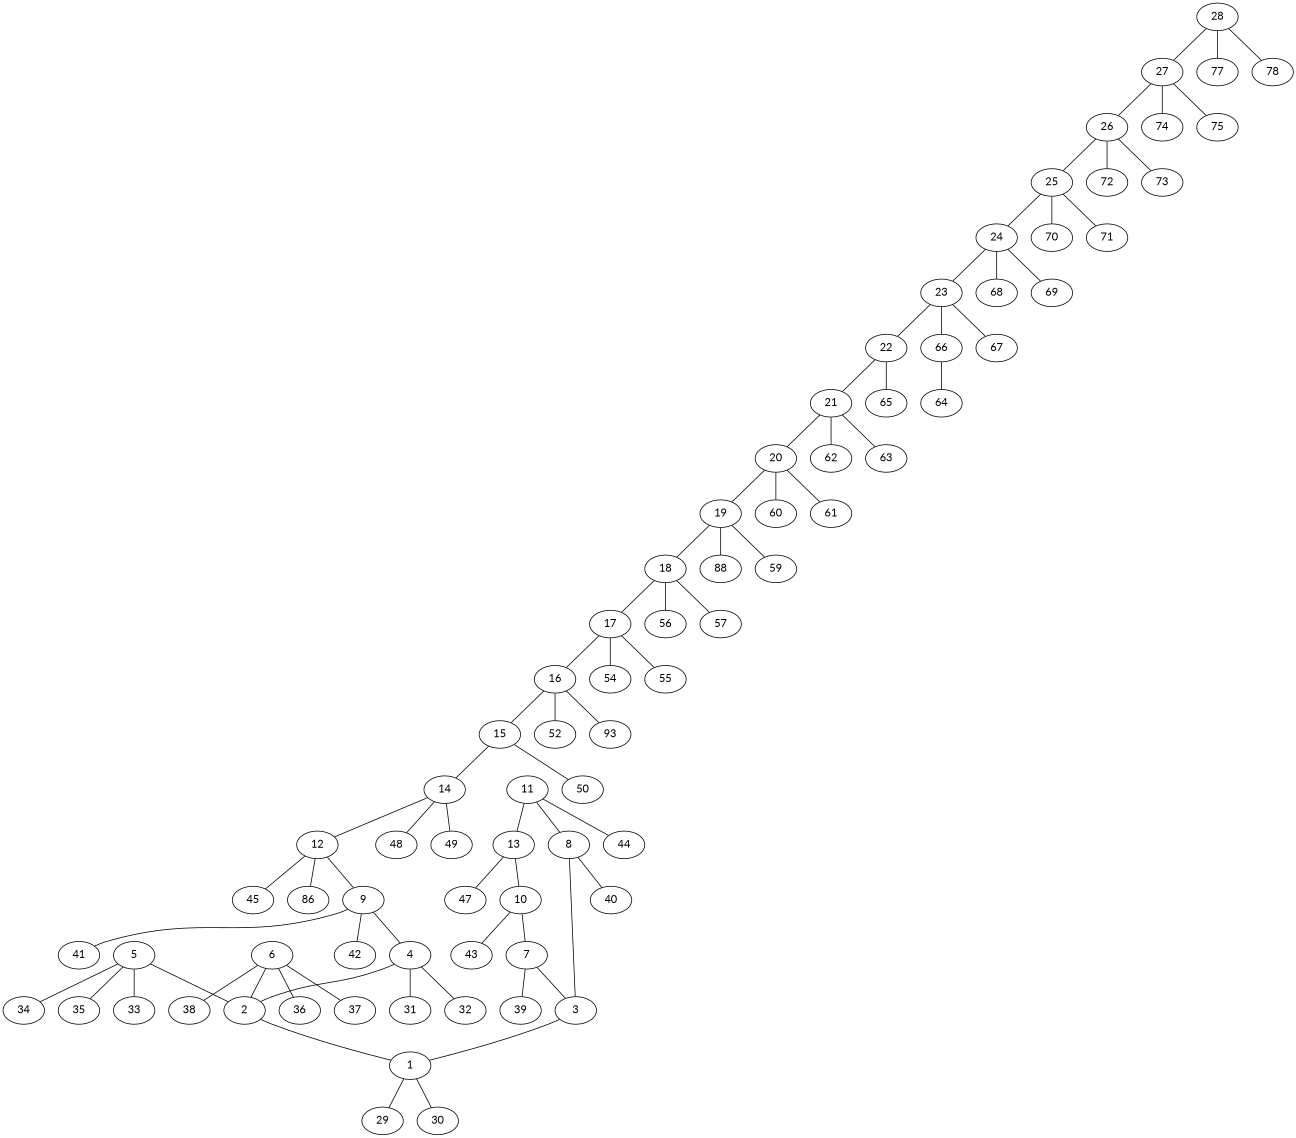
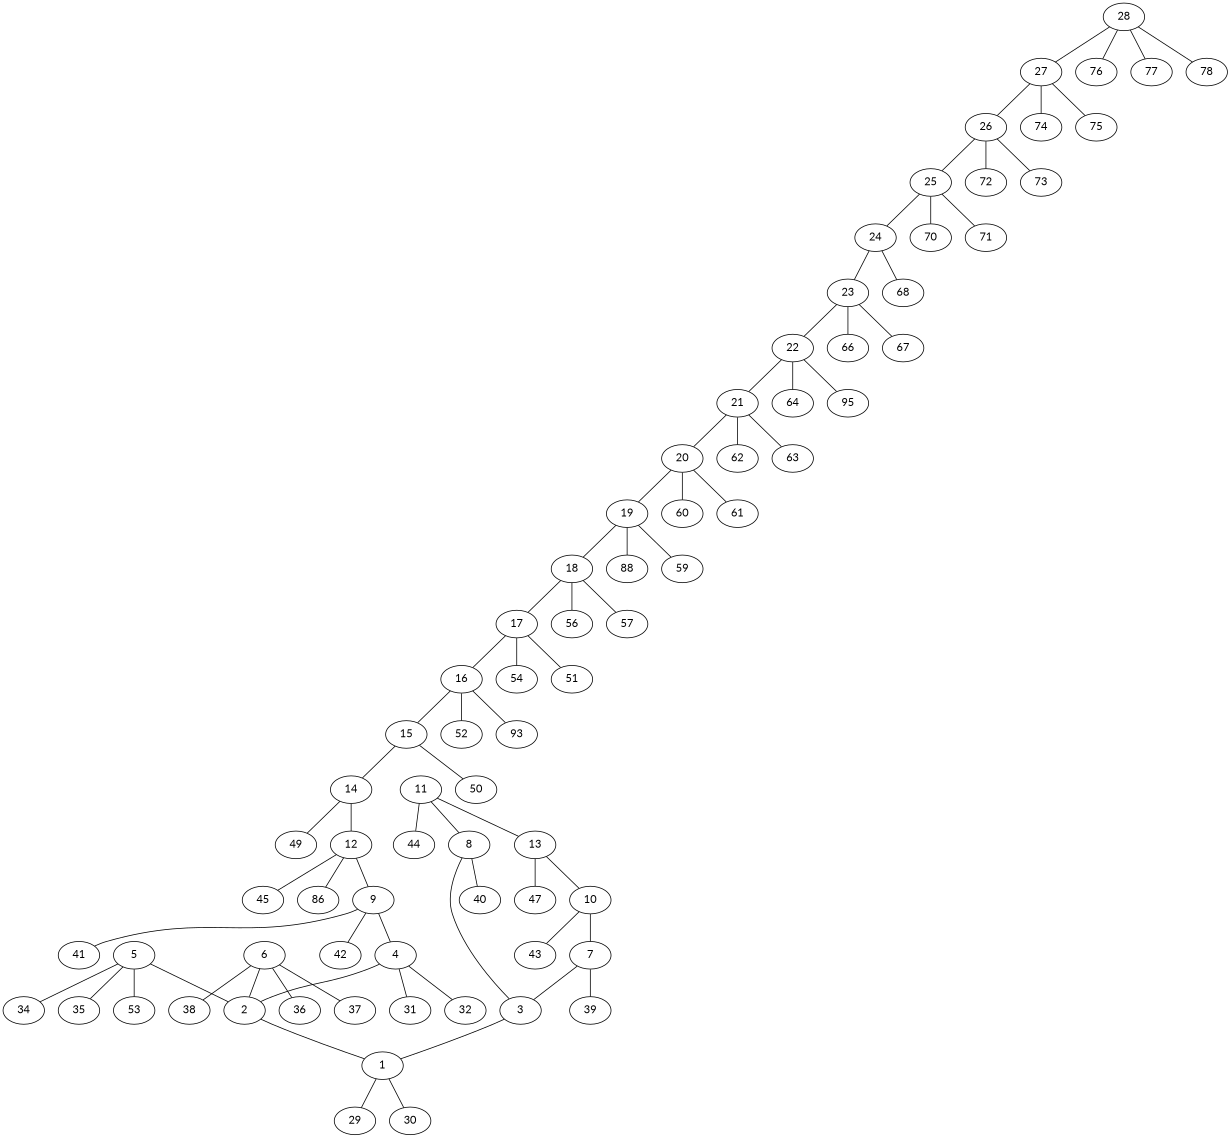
none -> (1096, 72)
(1052, 293) -> none
(941, 376) -> (793, 376)
(886, 403) -> (848, 403)
(665, 679) -> (572, 679)
(396, 845) -> none
(134, 1010) -> (134, 1010)
